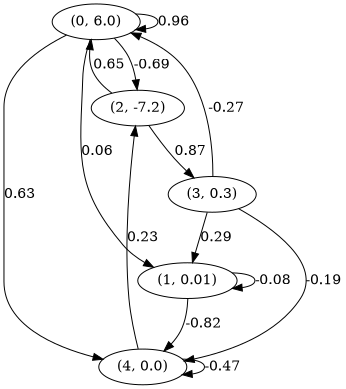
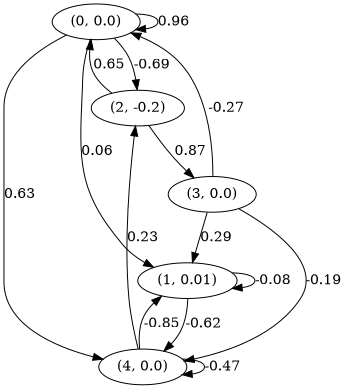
(96, 22) -> (96, 22)
(138, 108) -> (138, 108)
(212, 194) -> (212, 194)
none -> (141, 324)
(204, 324) -> (204, 324)
